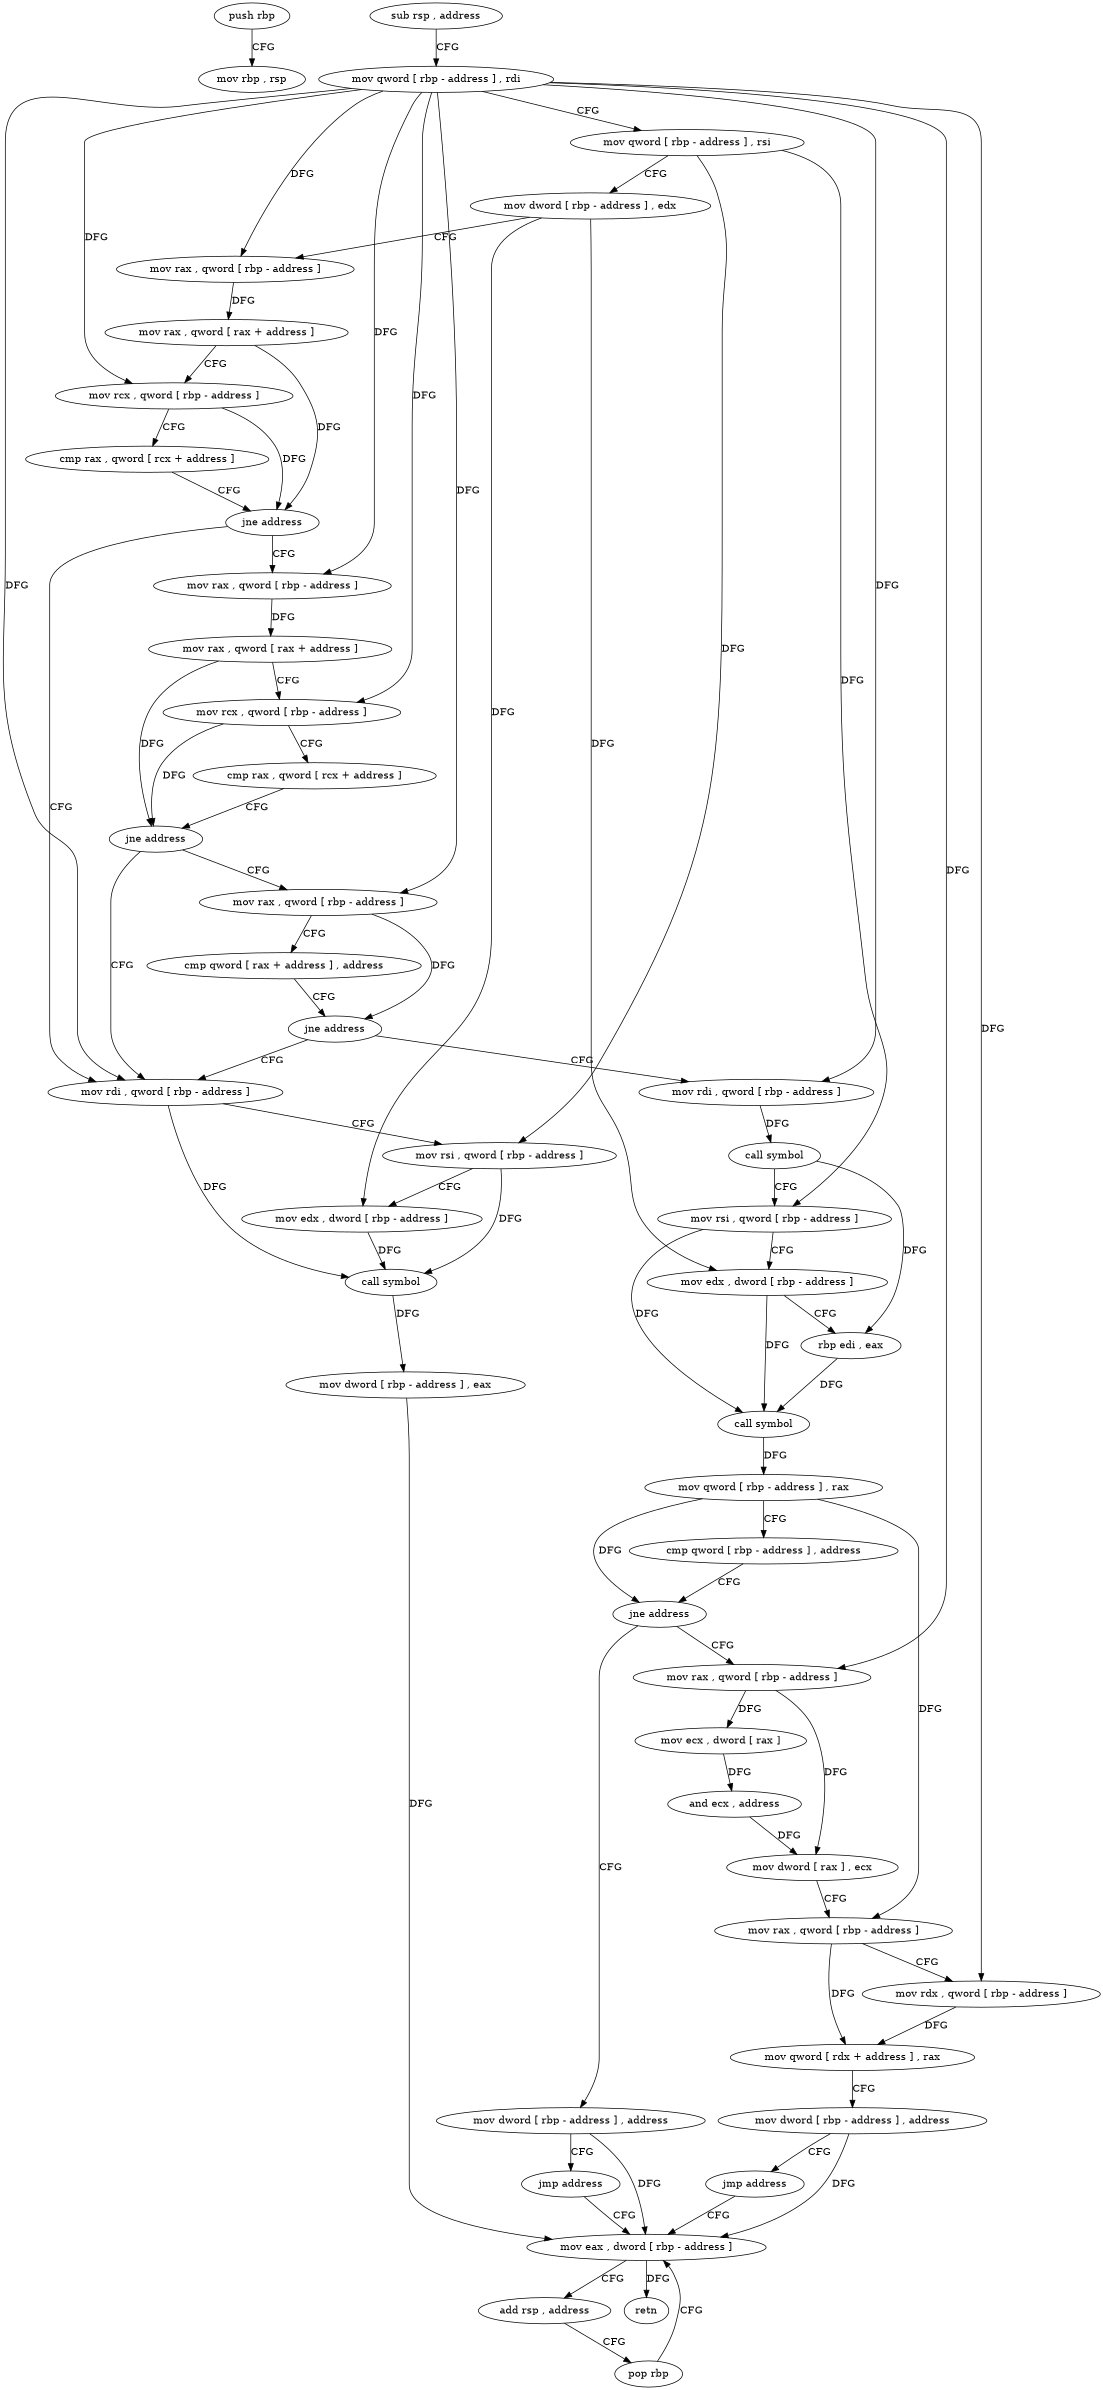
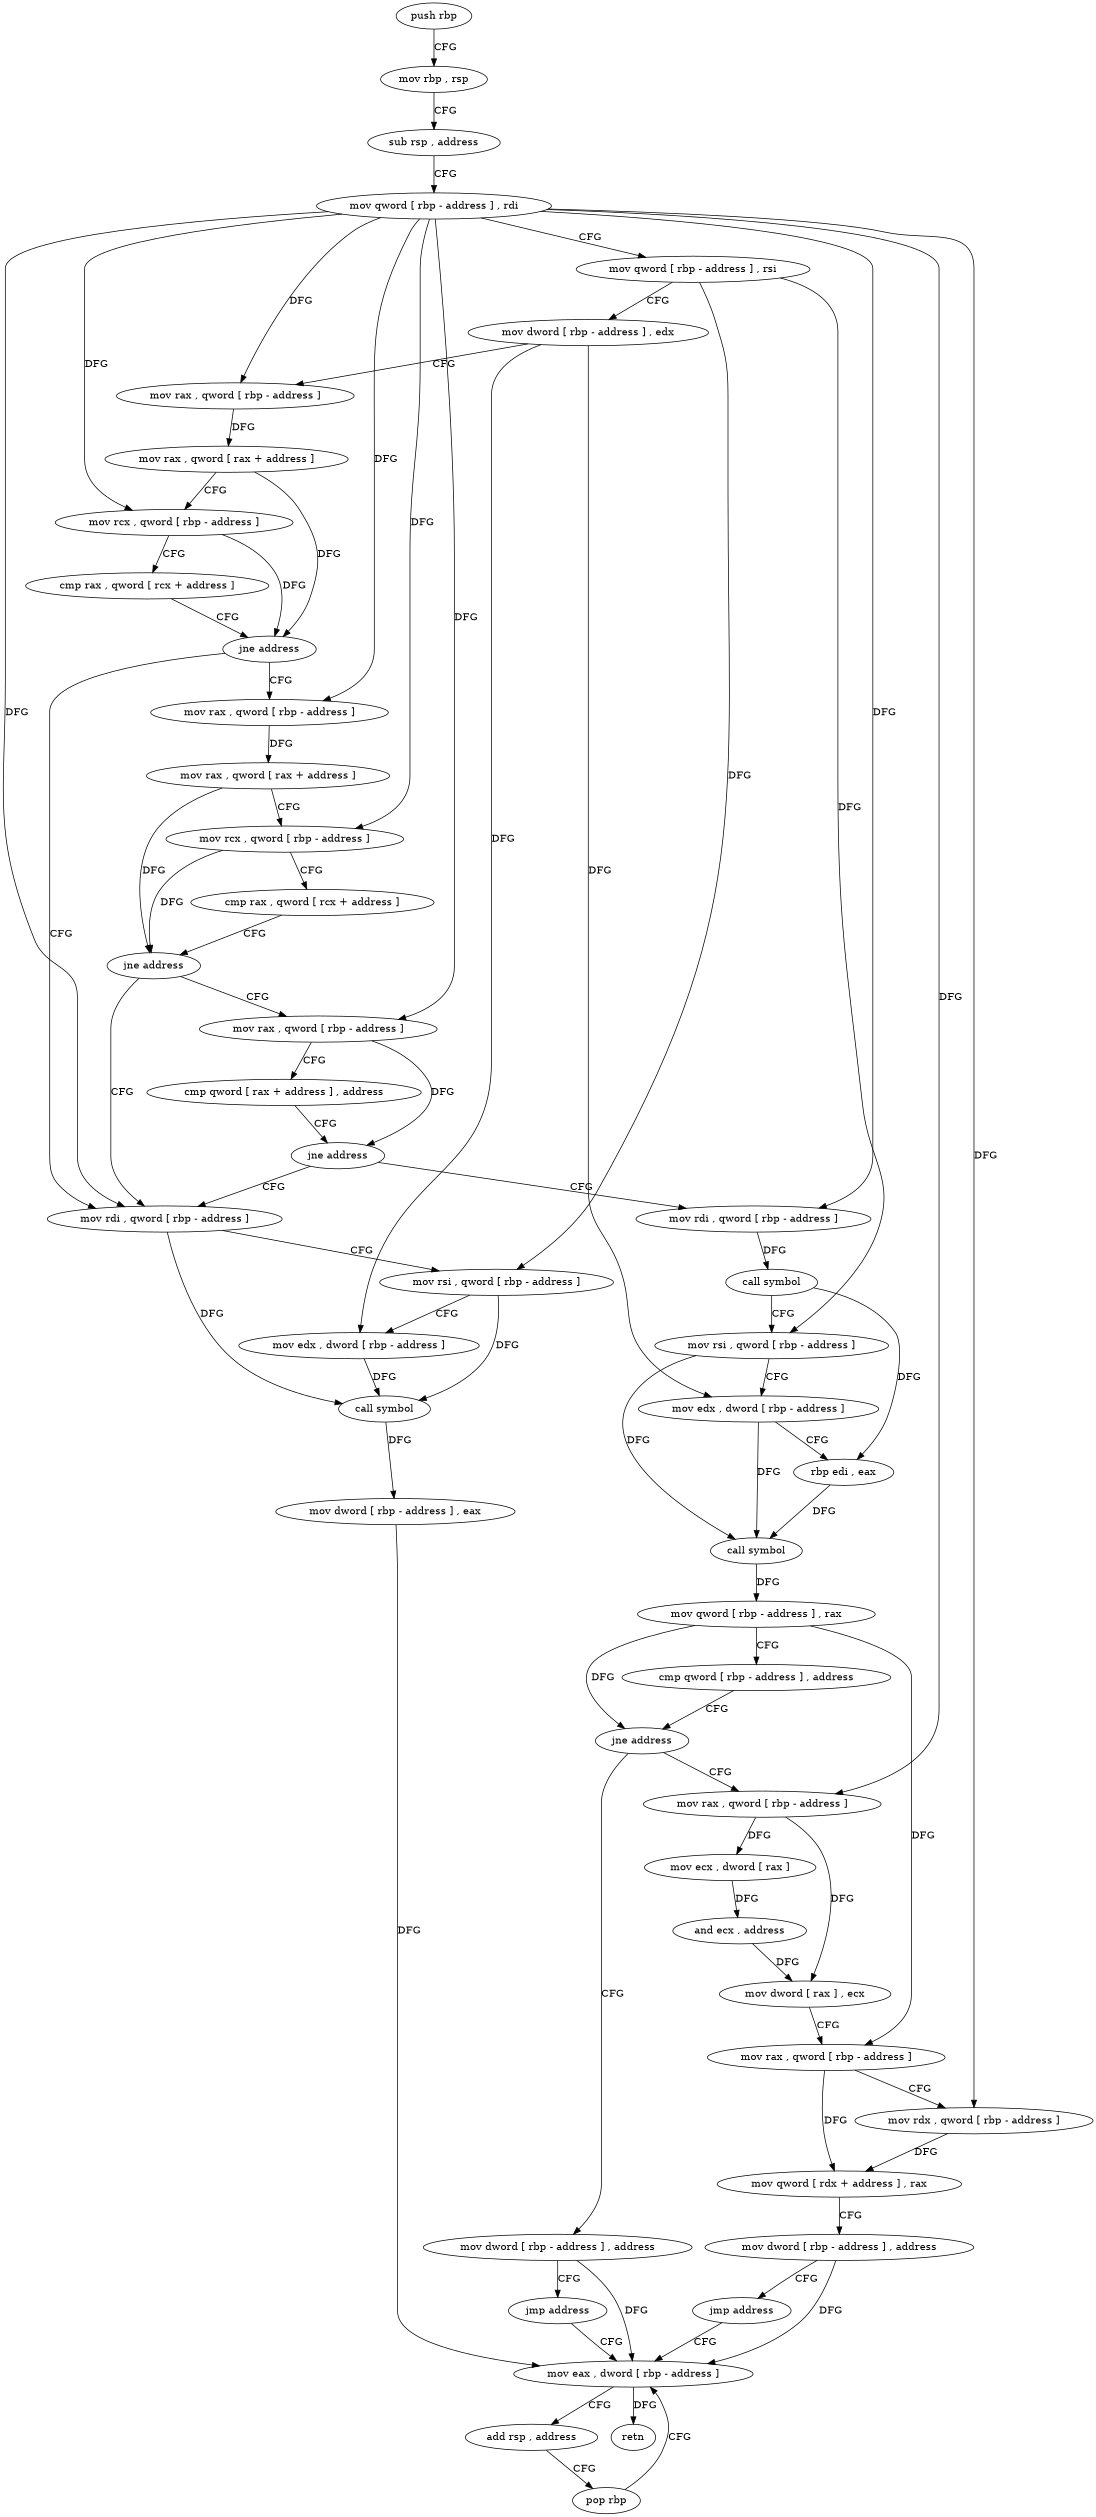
none -> (434, 107)
